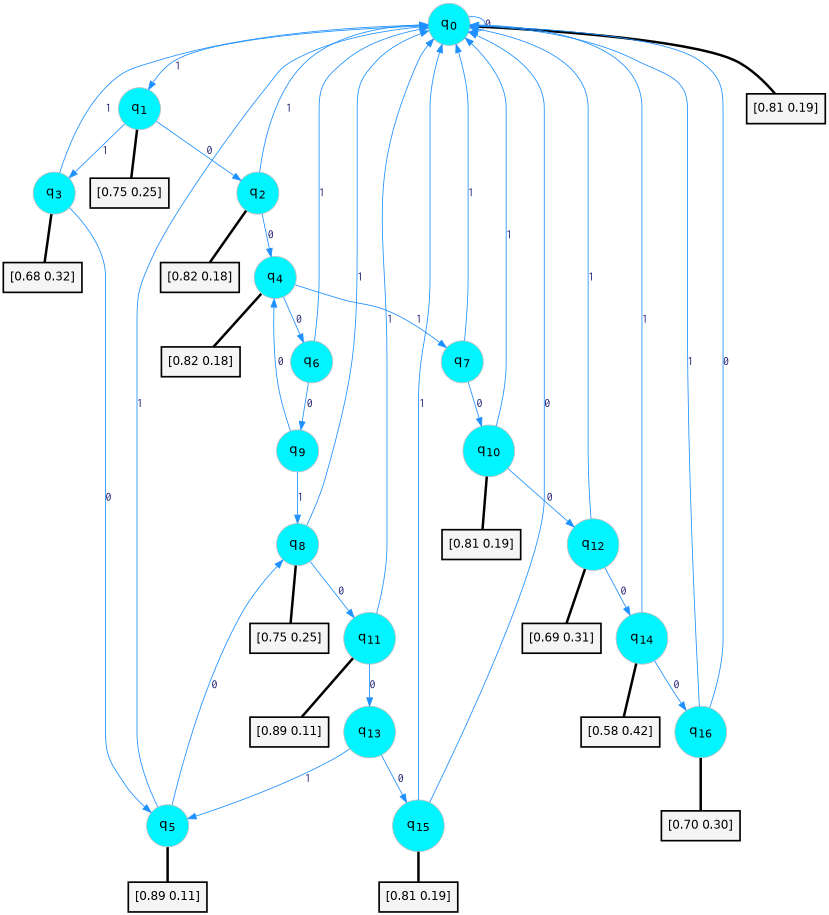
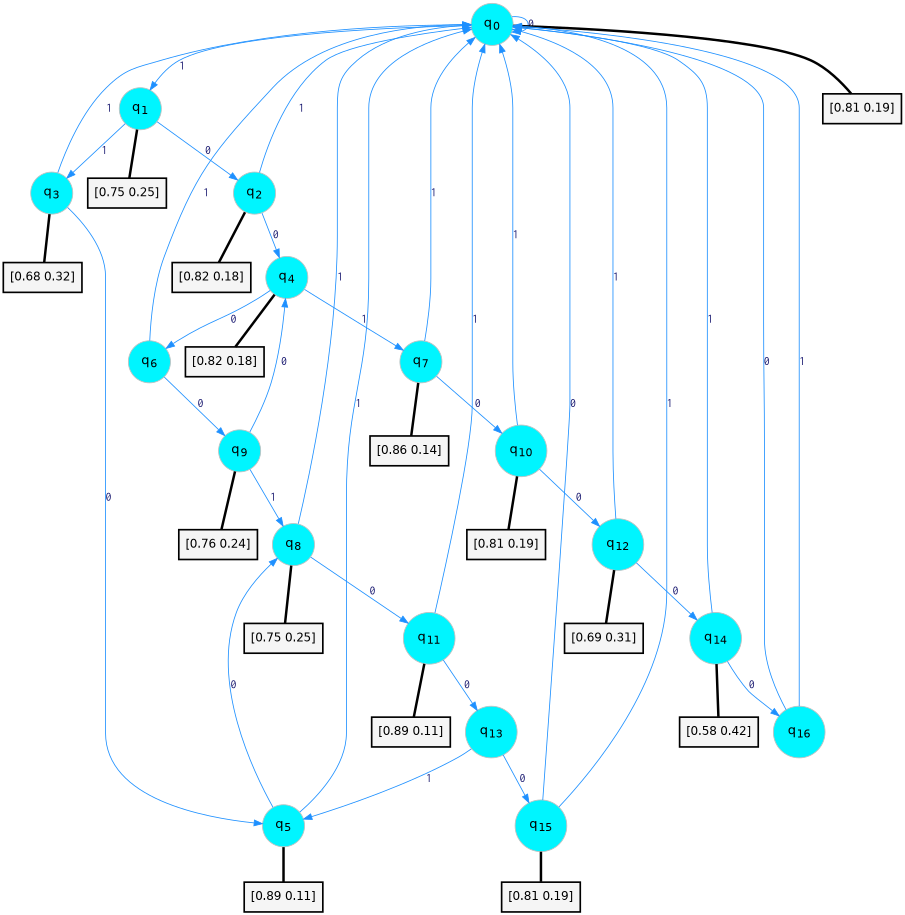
none -> (409, 451)
none -> (218, 545)
(701, 826) -> none
